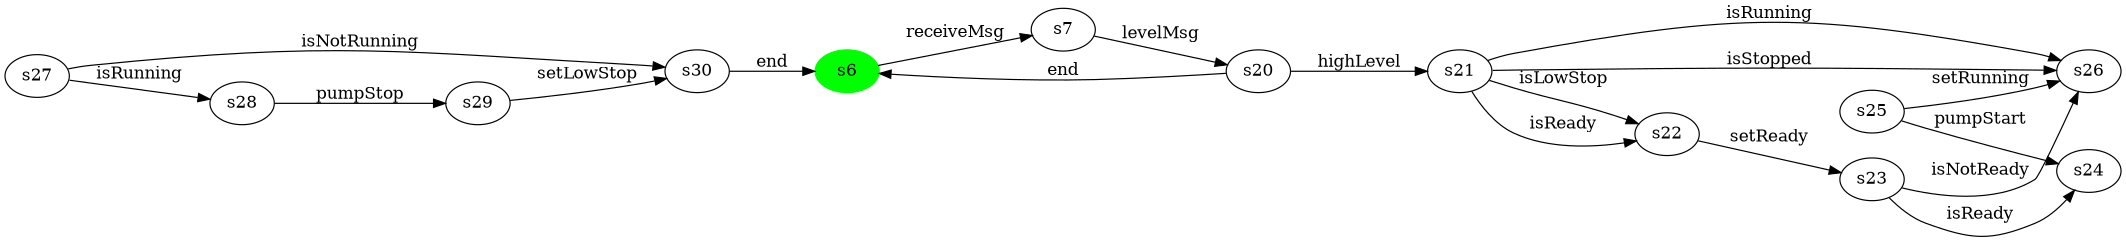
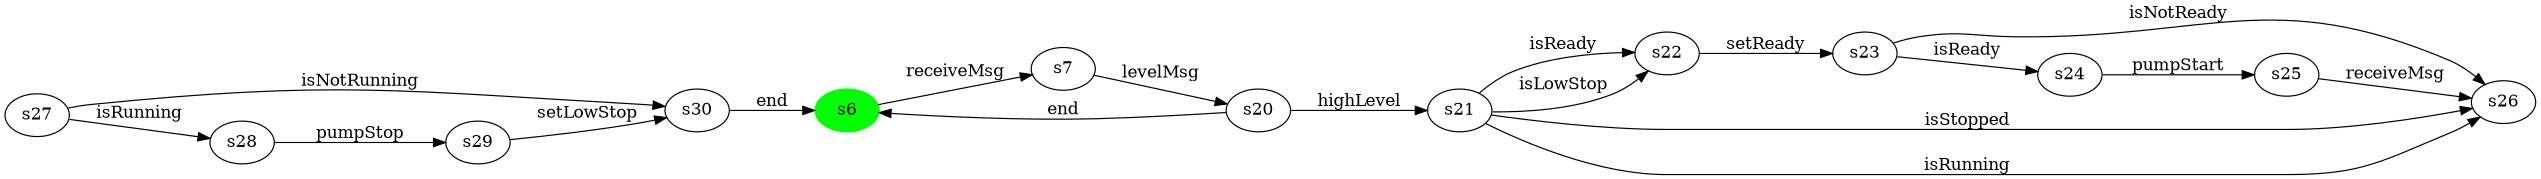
(1981, 79) -> (2395, 74)
(1974, 142) -> (2172, 75)
